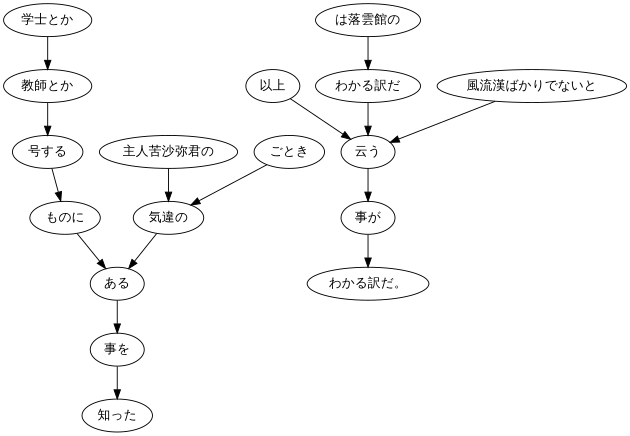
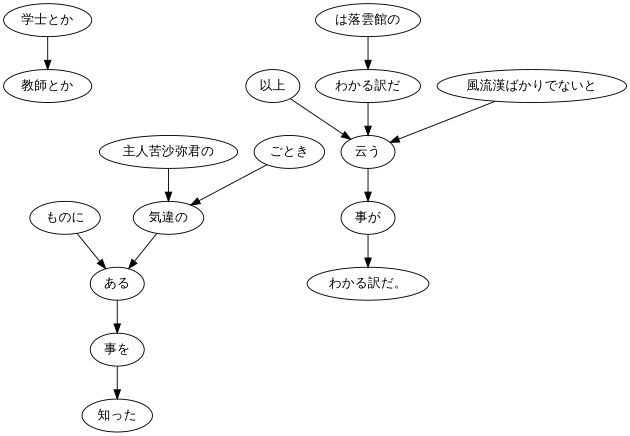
(48, 152) -> none
